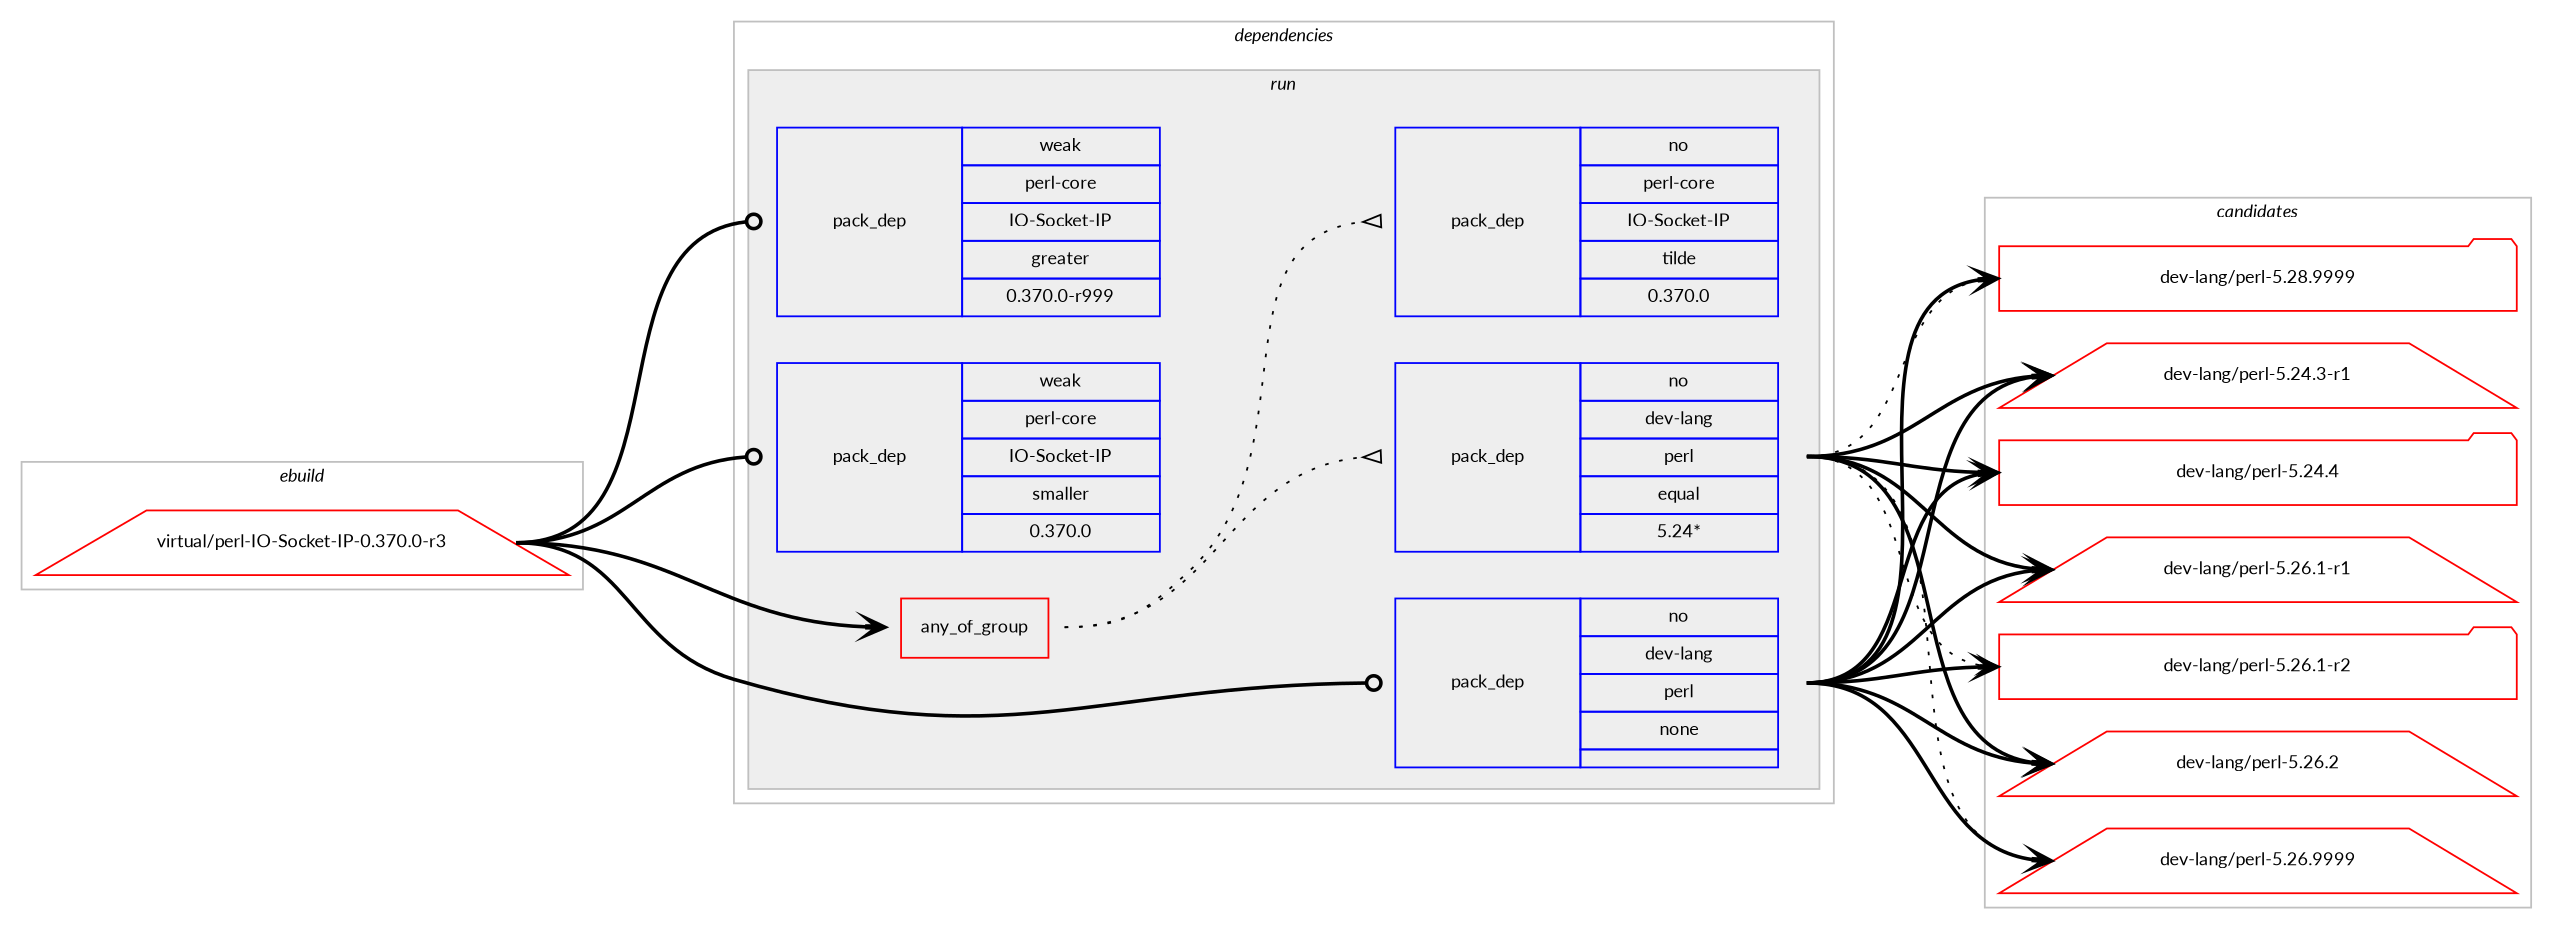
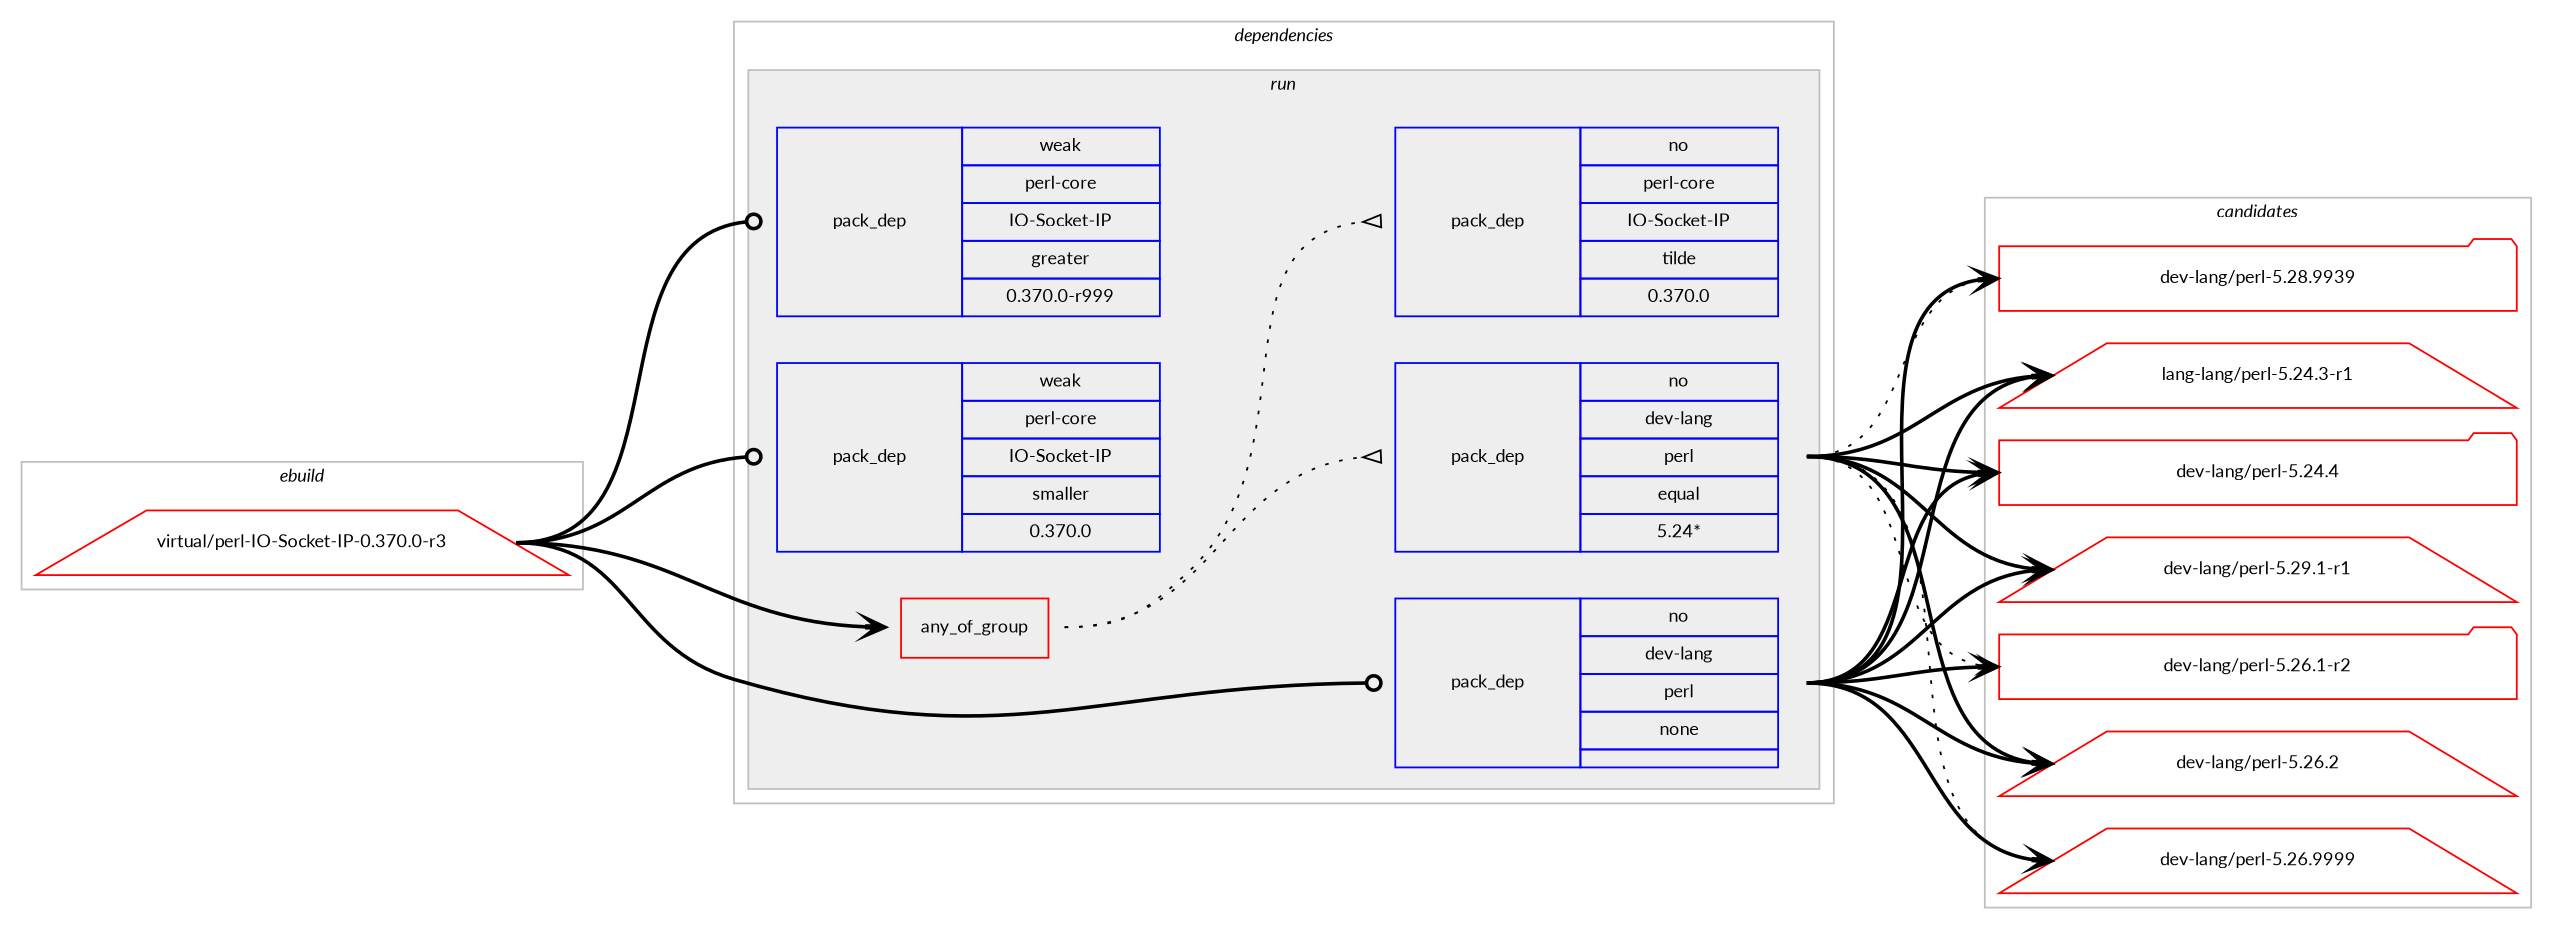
(2258, 279) -> (2258, 279)
(2258, 376) -> (2258, 376)
(2258, 570) -> (2258, 570)
